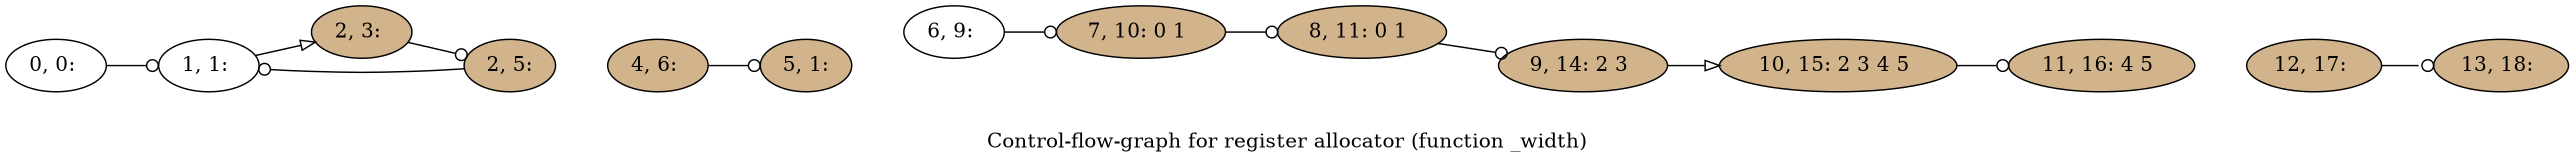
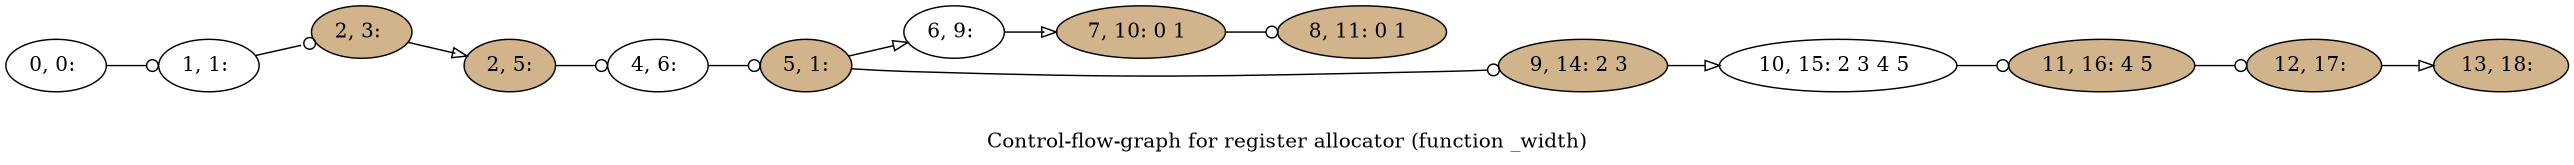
(1025, 32) -> (1025, 32)
(432, 48) -> (432, 48)
(1467, 48) -> (1169, 76)
(278, 50) -> (278, 50)
none -> (871, 51)
(658, 66) -> (658, 66)
(1838, 66) -> (1838, 66)
none -> (2215, 66)
(2400, 66) -> (2400, 66)
(368, 72) -> (575, 66)
